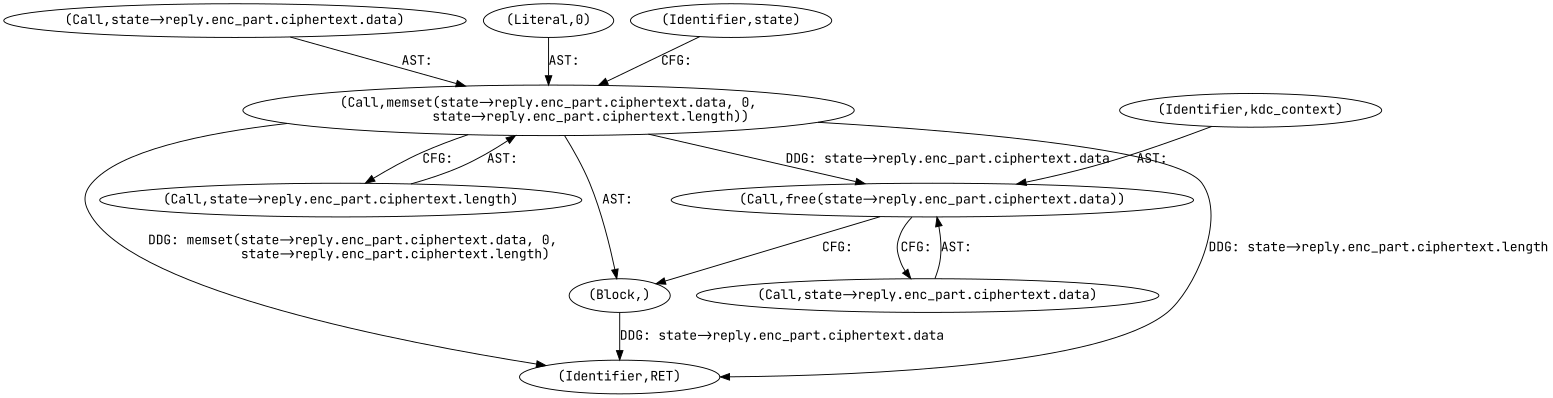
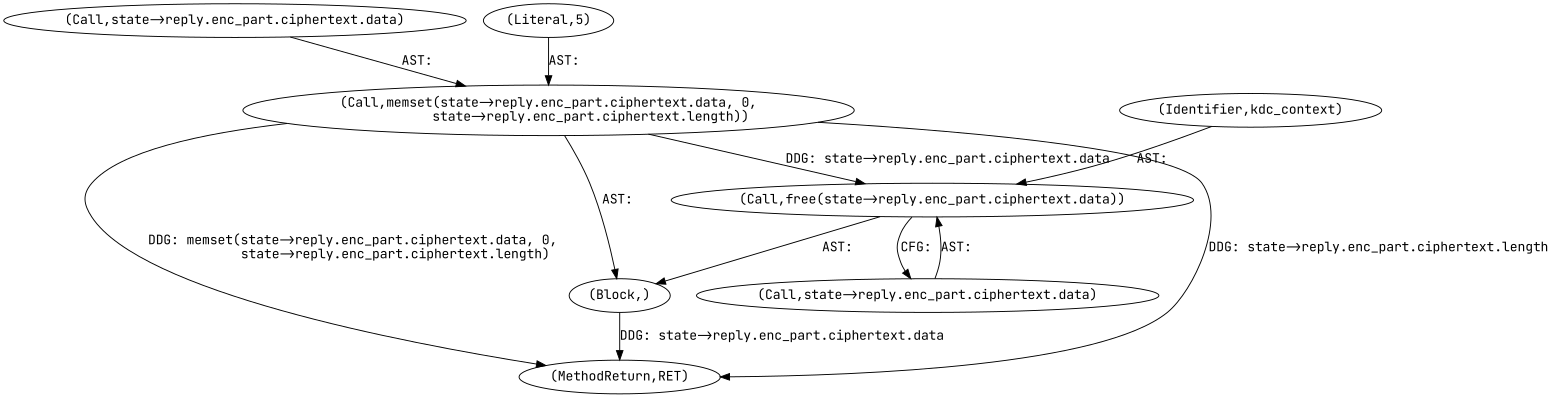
(549, 21) -> (549, 21)
(731, 21) -> none
(341, 200) -> none
(842, 248) -> (842, 248)
(620, 377) -> (620, 377)
